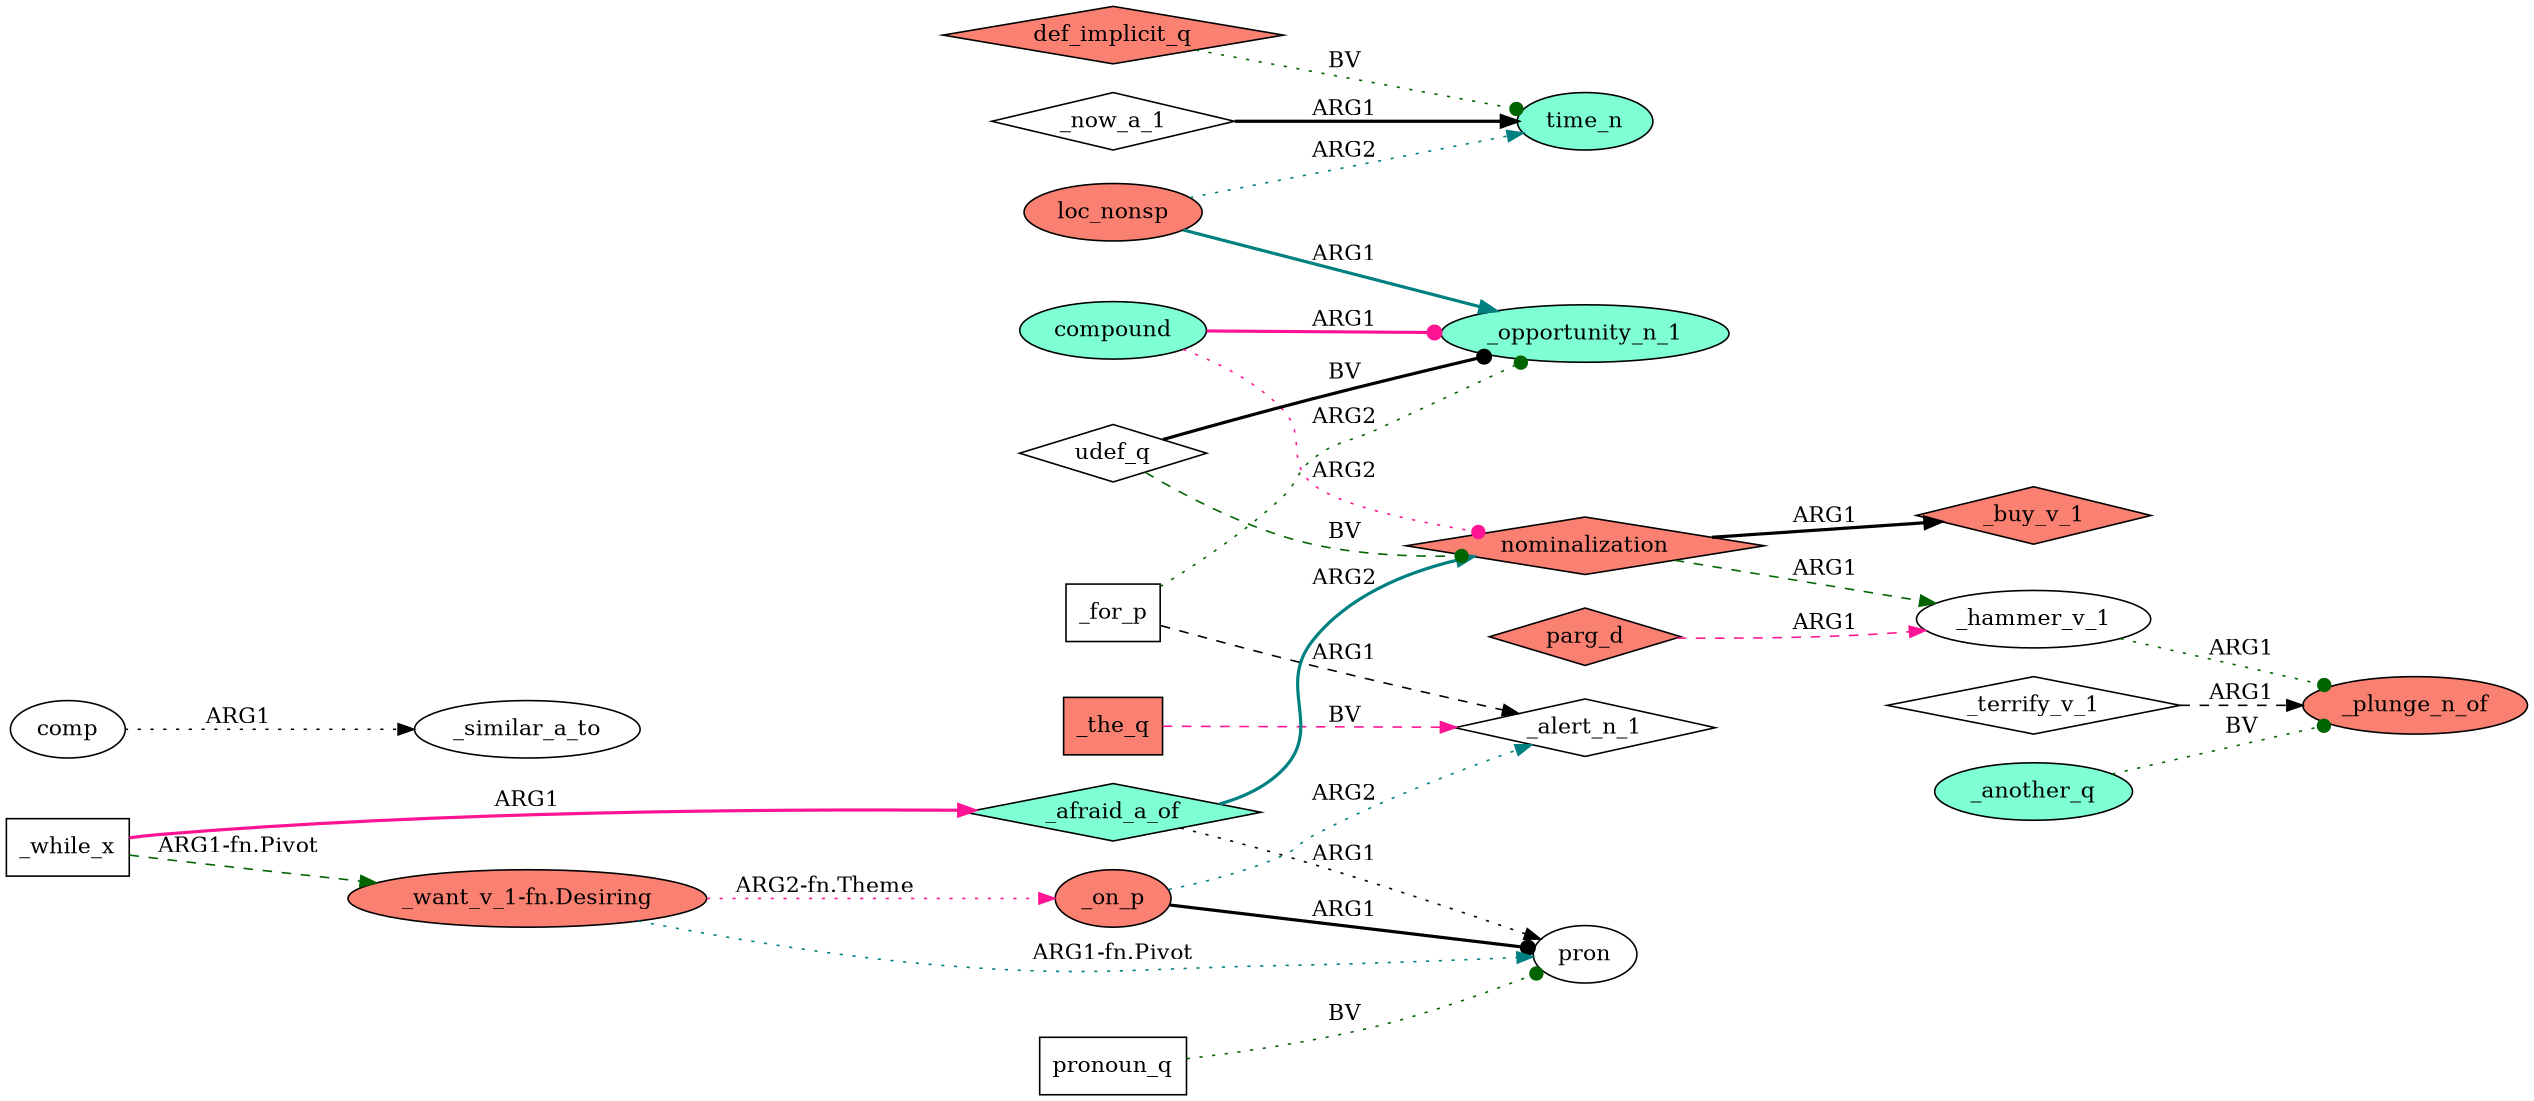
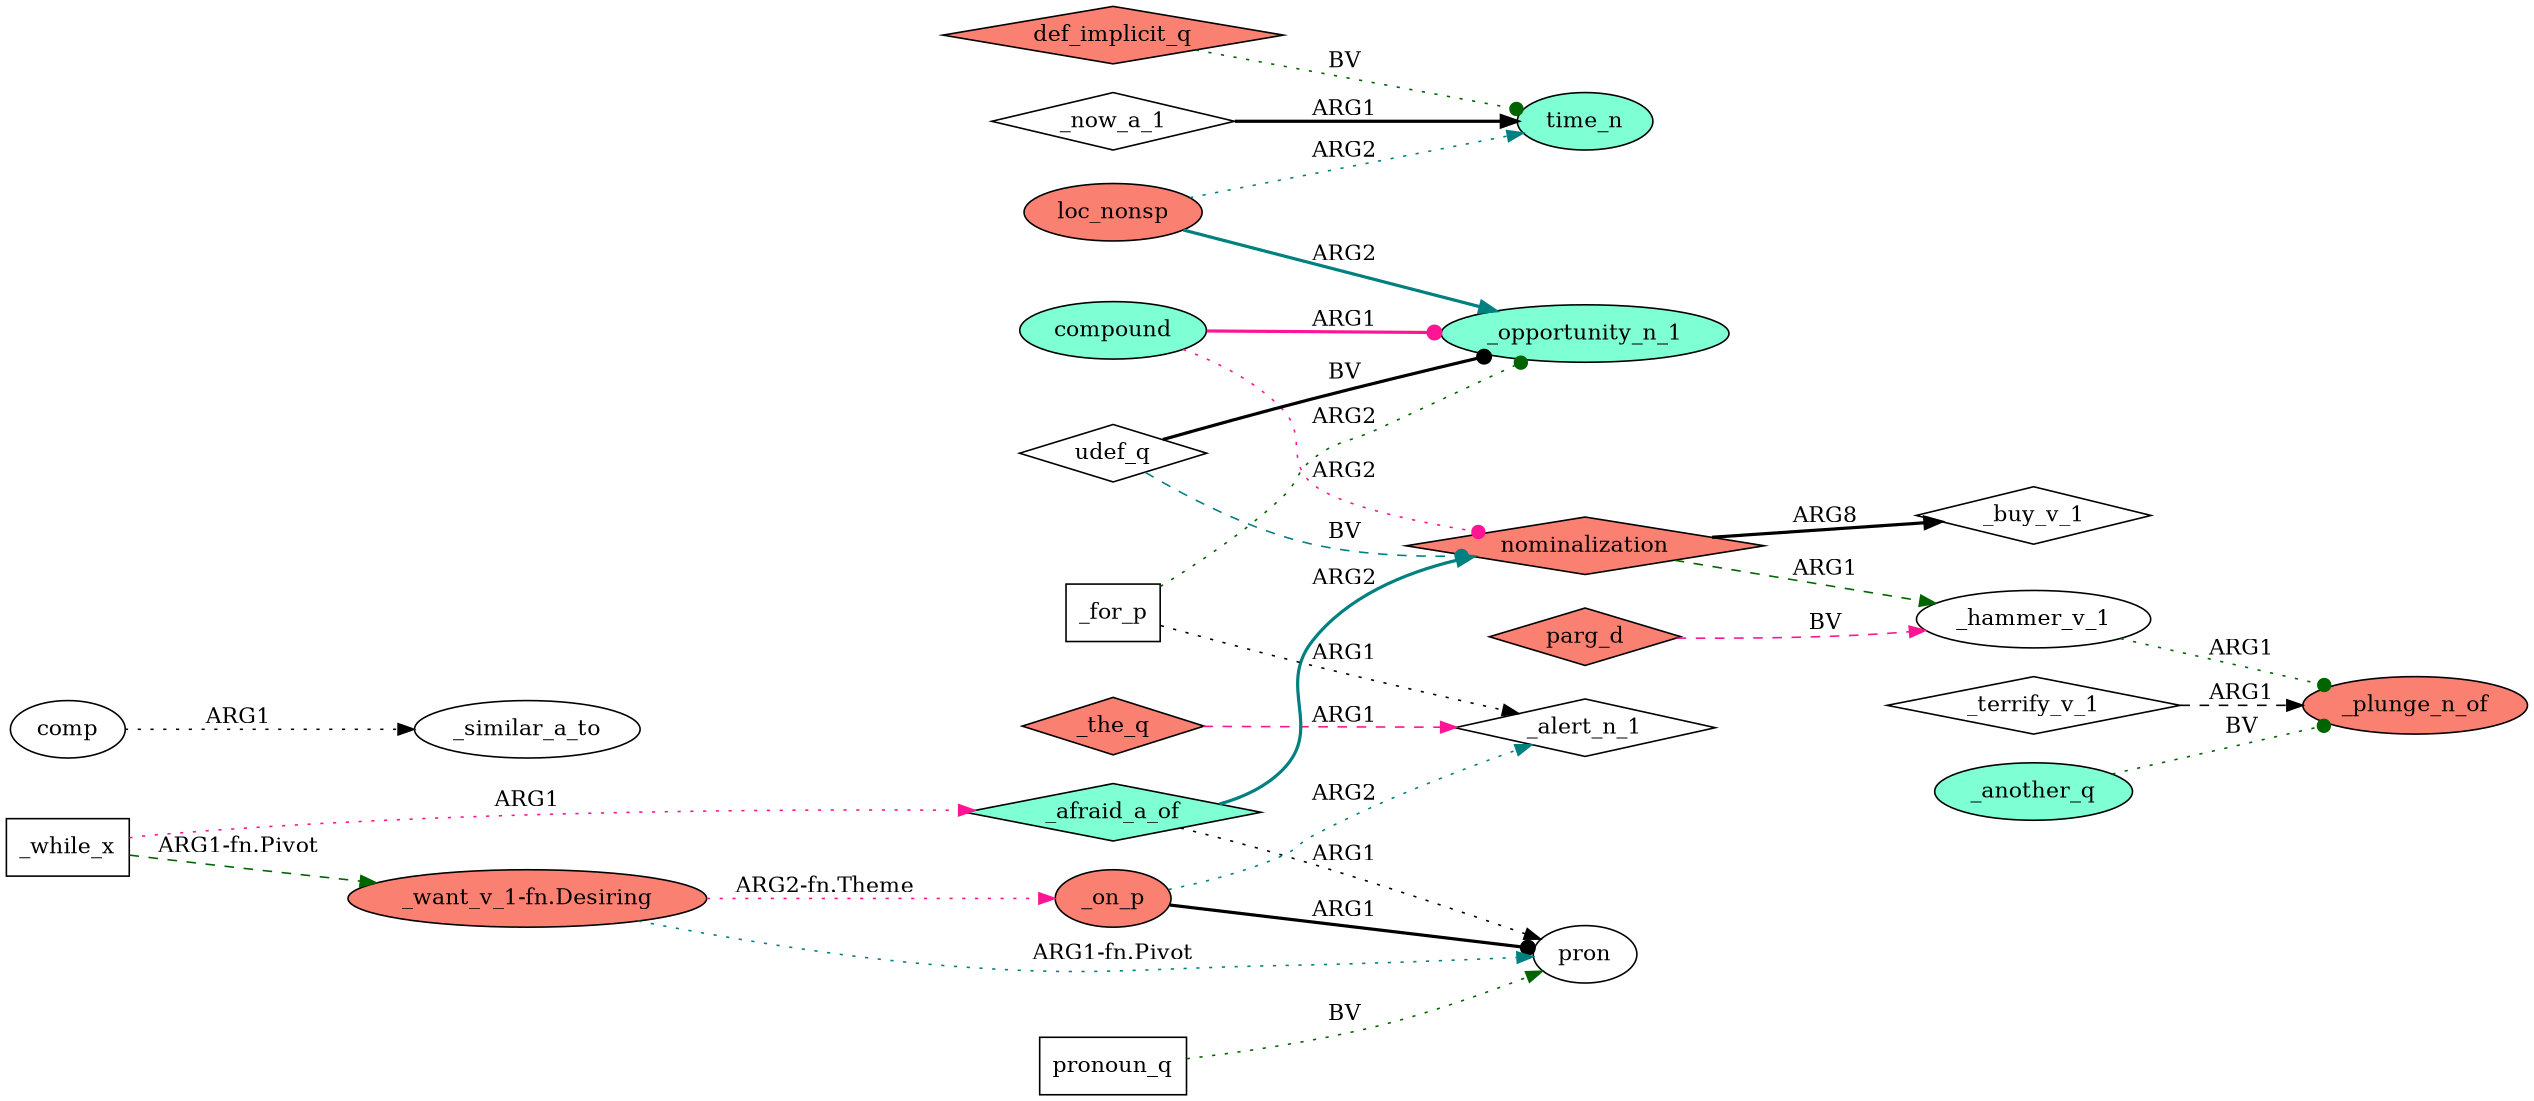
(1345, 255) -> (1345, 255)
(2034, 515) -> (2034, 515)
(1825, 516) -> (1825, 516)
(1293, 539) -> (1293, 539)
(1825, 623) -> (1825, 623)
(1331, 670) -> (1331, 670)
(1345, 716) -> (1345, 716)
(1113, 726) -> (1113, 726)
(544, 815) -> (544, 815)
(1362, 1030) -> (1360, 1030)
